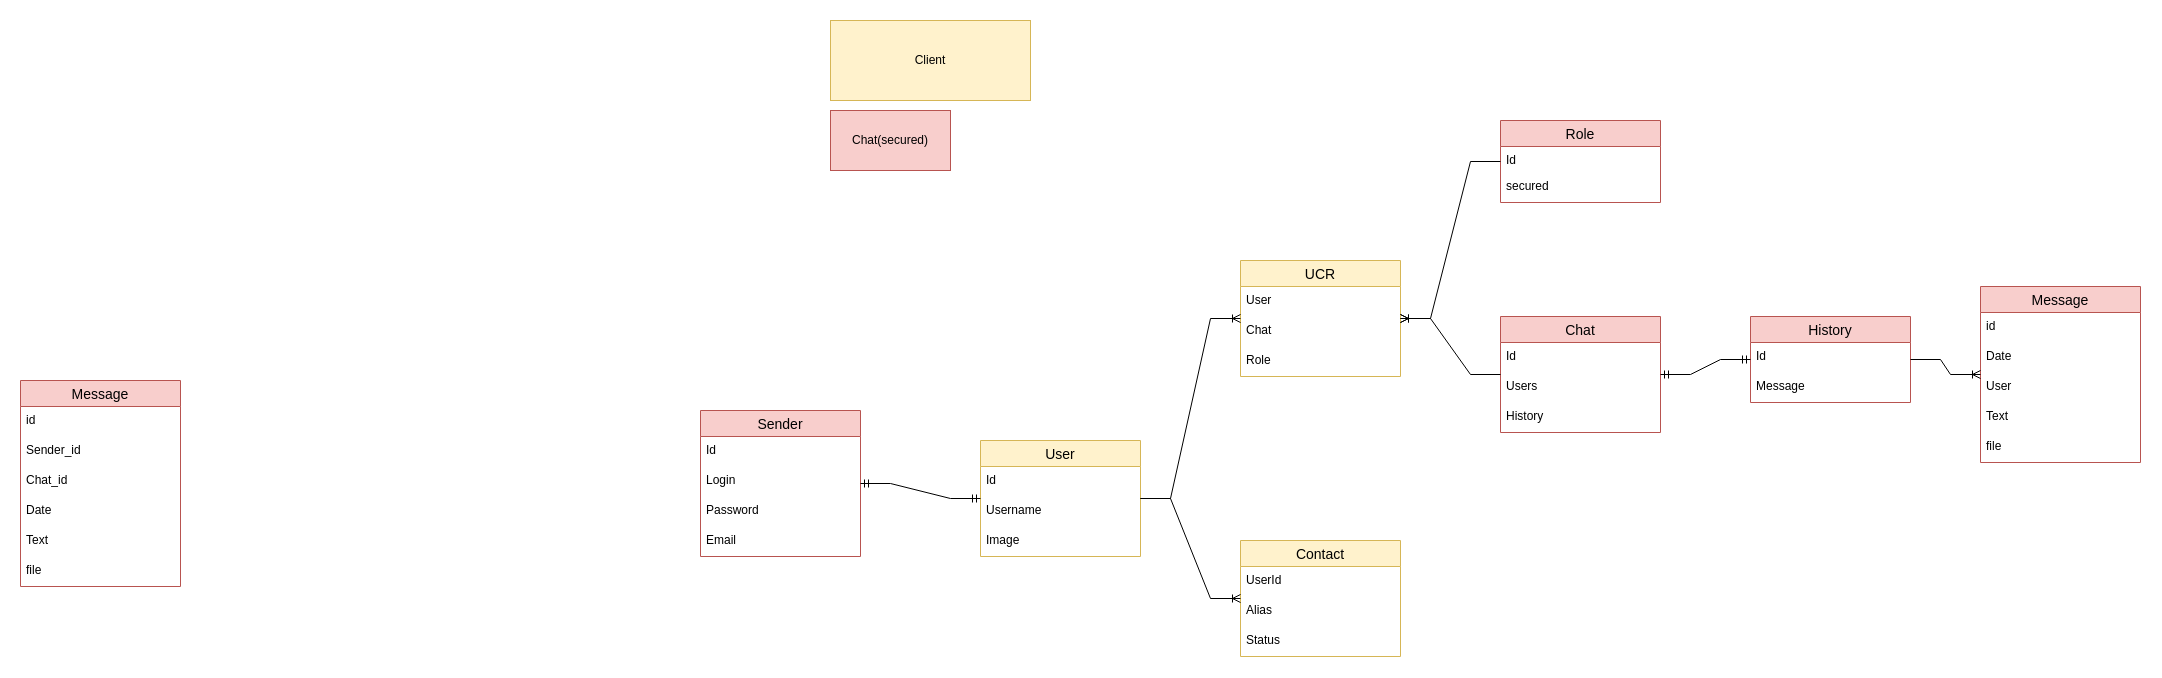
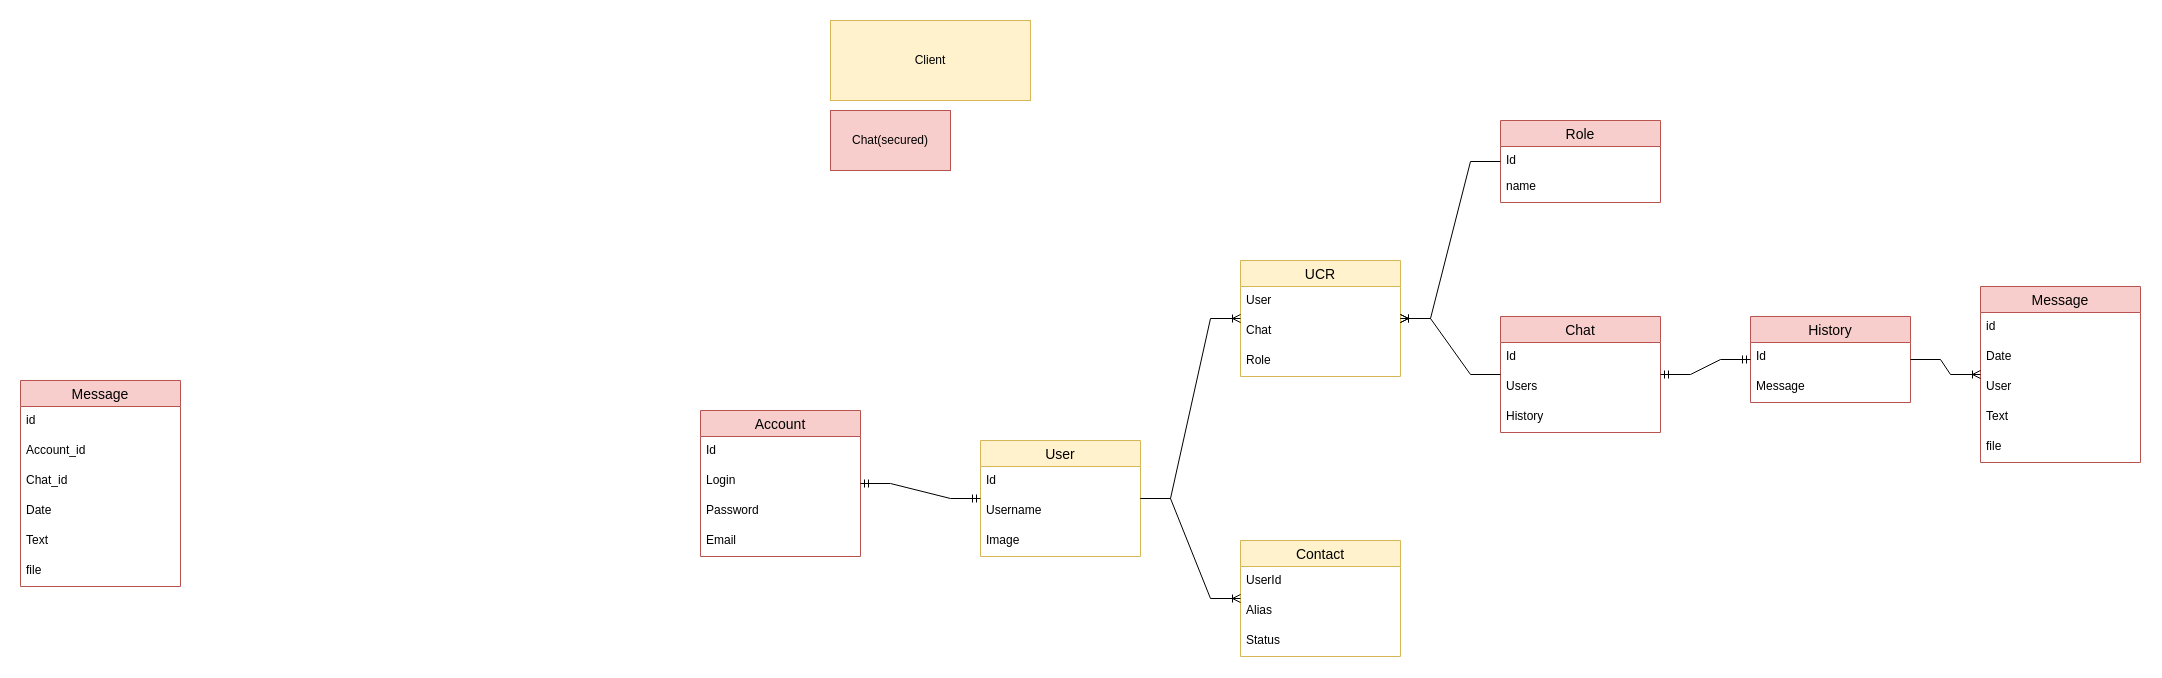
(1530, 186) -> (1519, 186)
(780, 424) -> (780, 424)
(55, 450) -> (58, 450)
